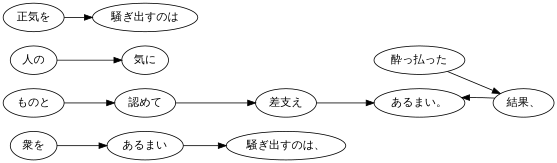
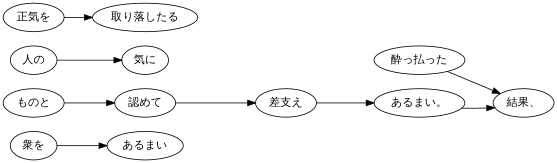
(145, 17) -> (145, 17)
(482, 98) -> (474, 108)
(286, 146) -> none
